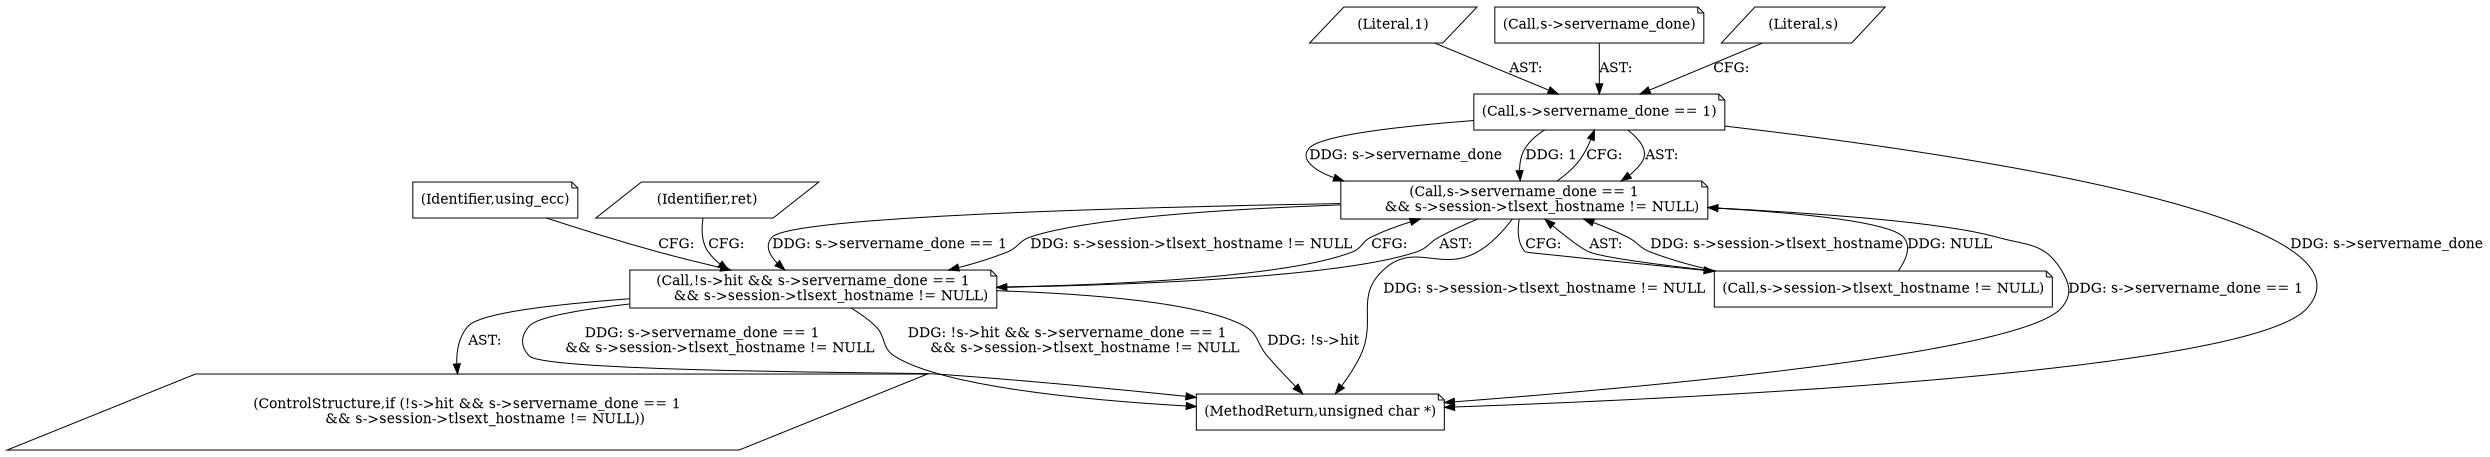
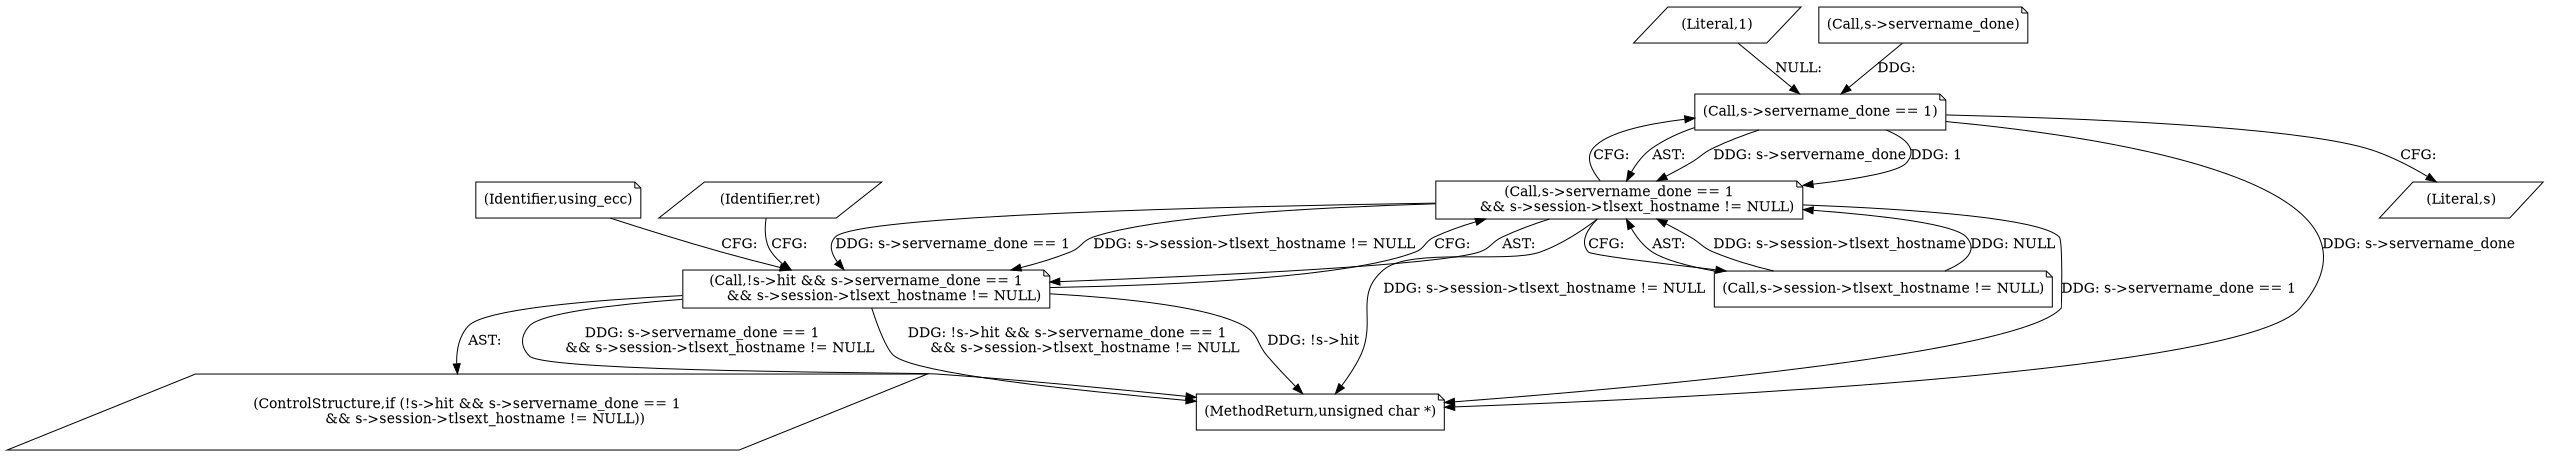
(1706, 67) -> (2191, 126)
(1528, 68) -> (1801, 68)
(1618, 68) -> (1899, 68)
